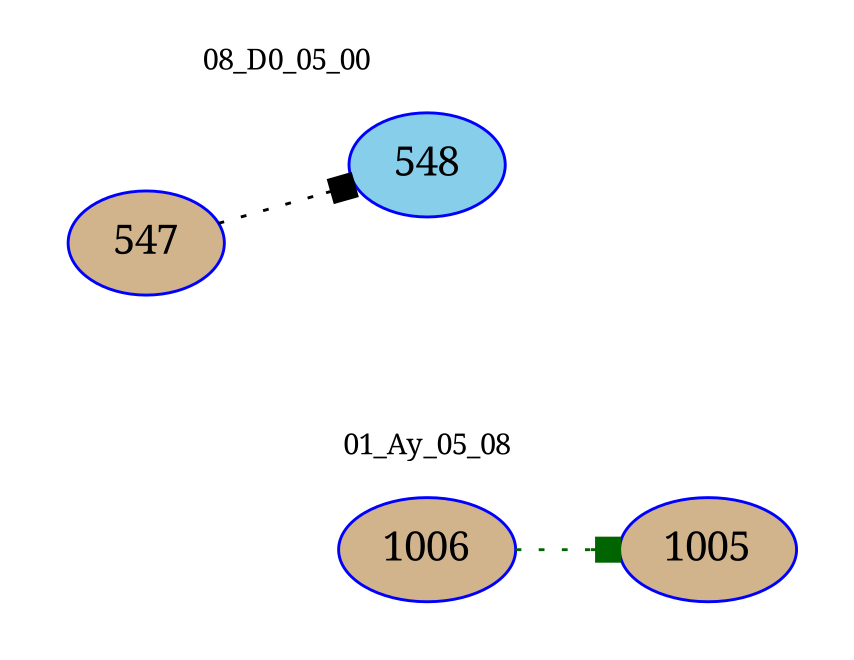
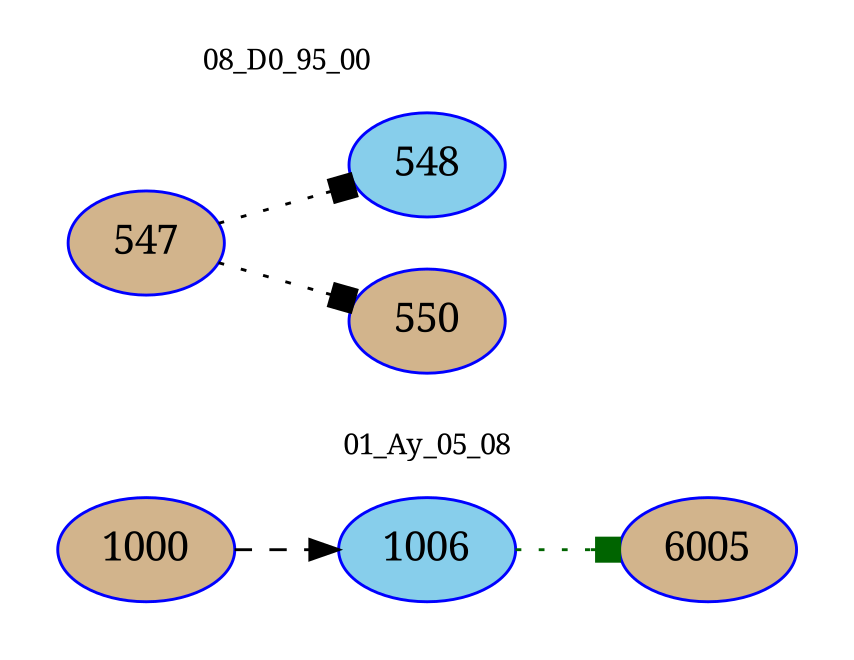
(287, 62) -> (287, 62)
none -> (427, 321)
none -> (146, 550)
(427, 550) -> (427, 550)
(708, 550) -> (708, 550)
